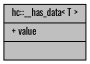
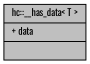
(24, 32) -> (22, 32)
